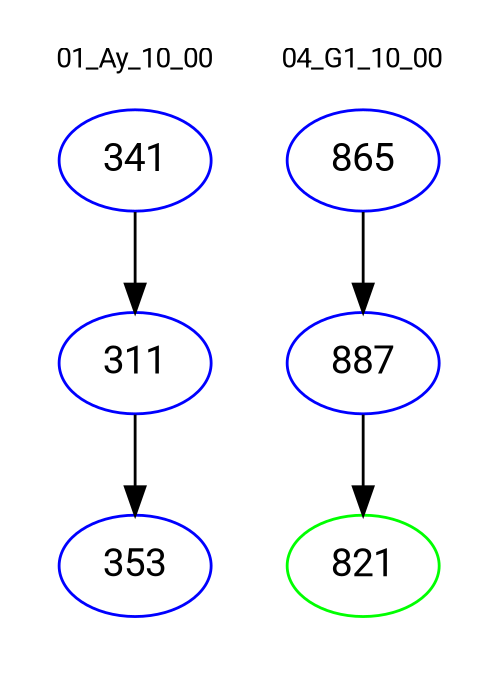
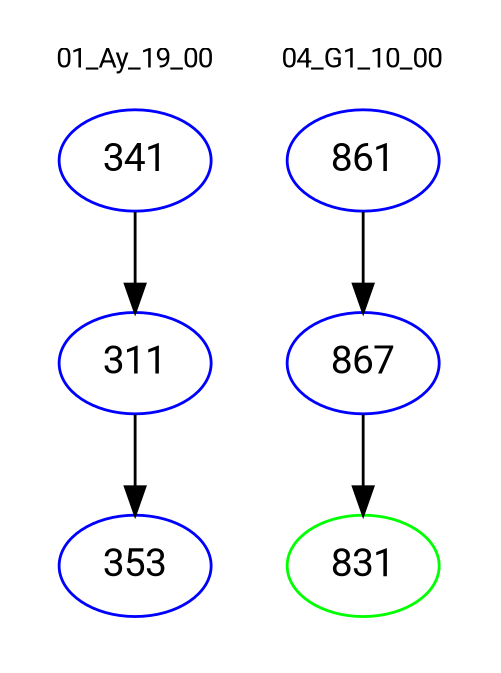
(135, 61) -> (135, 61)
(363, 160) -> (363, 160)
(363, 363) -> (363, 363)
(363, 566) -> (363, 566)
